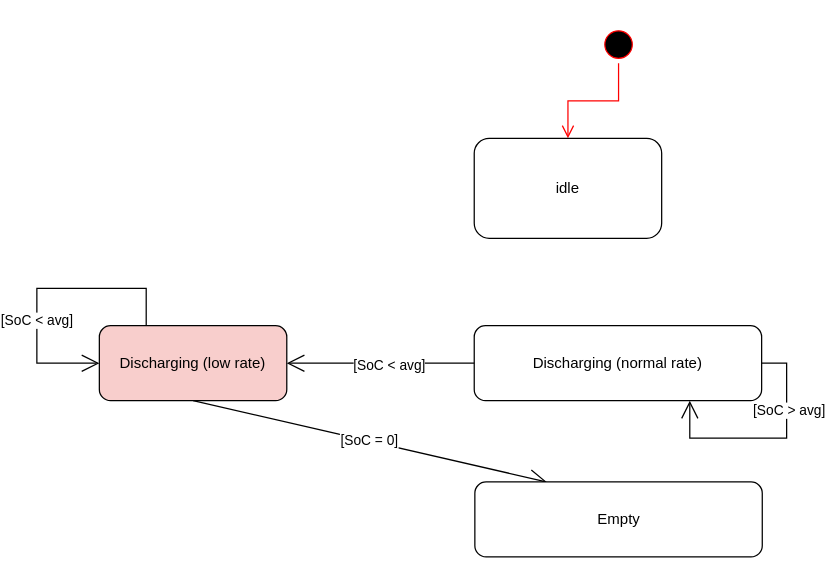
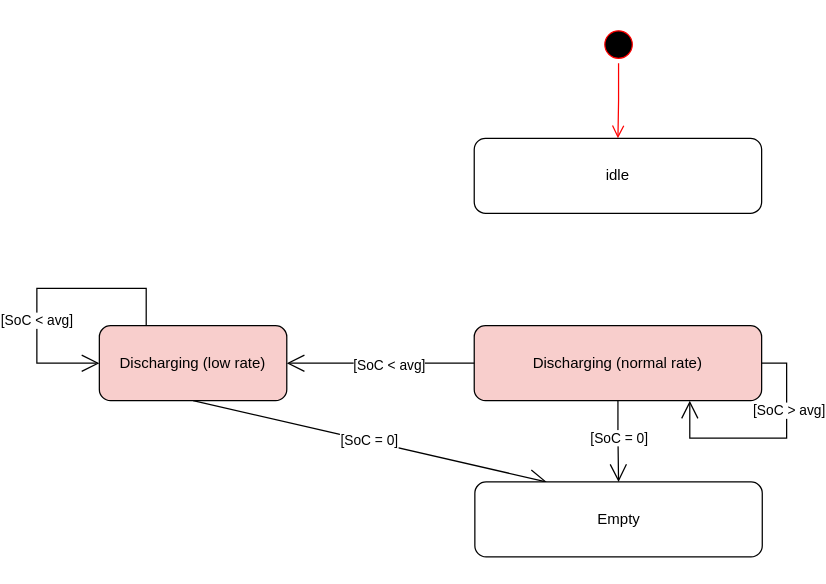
(568, 188) -> (618, 176)
(618, 363) -> (618, 363)
none -> (618, 440)
